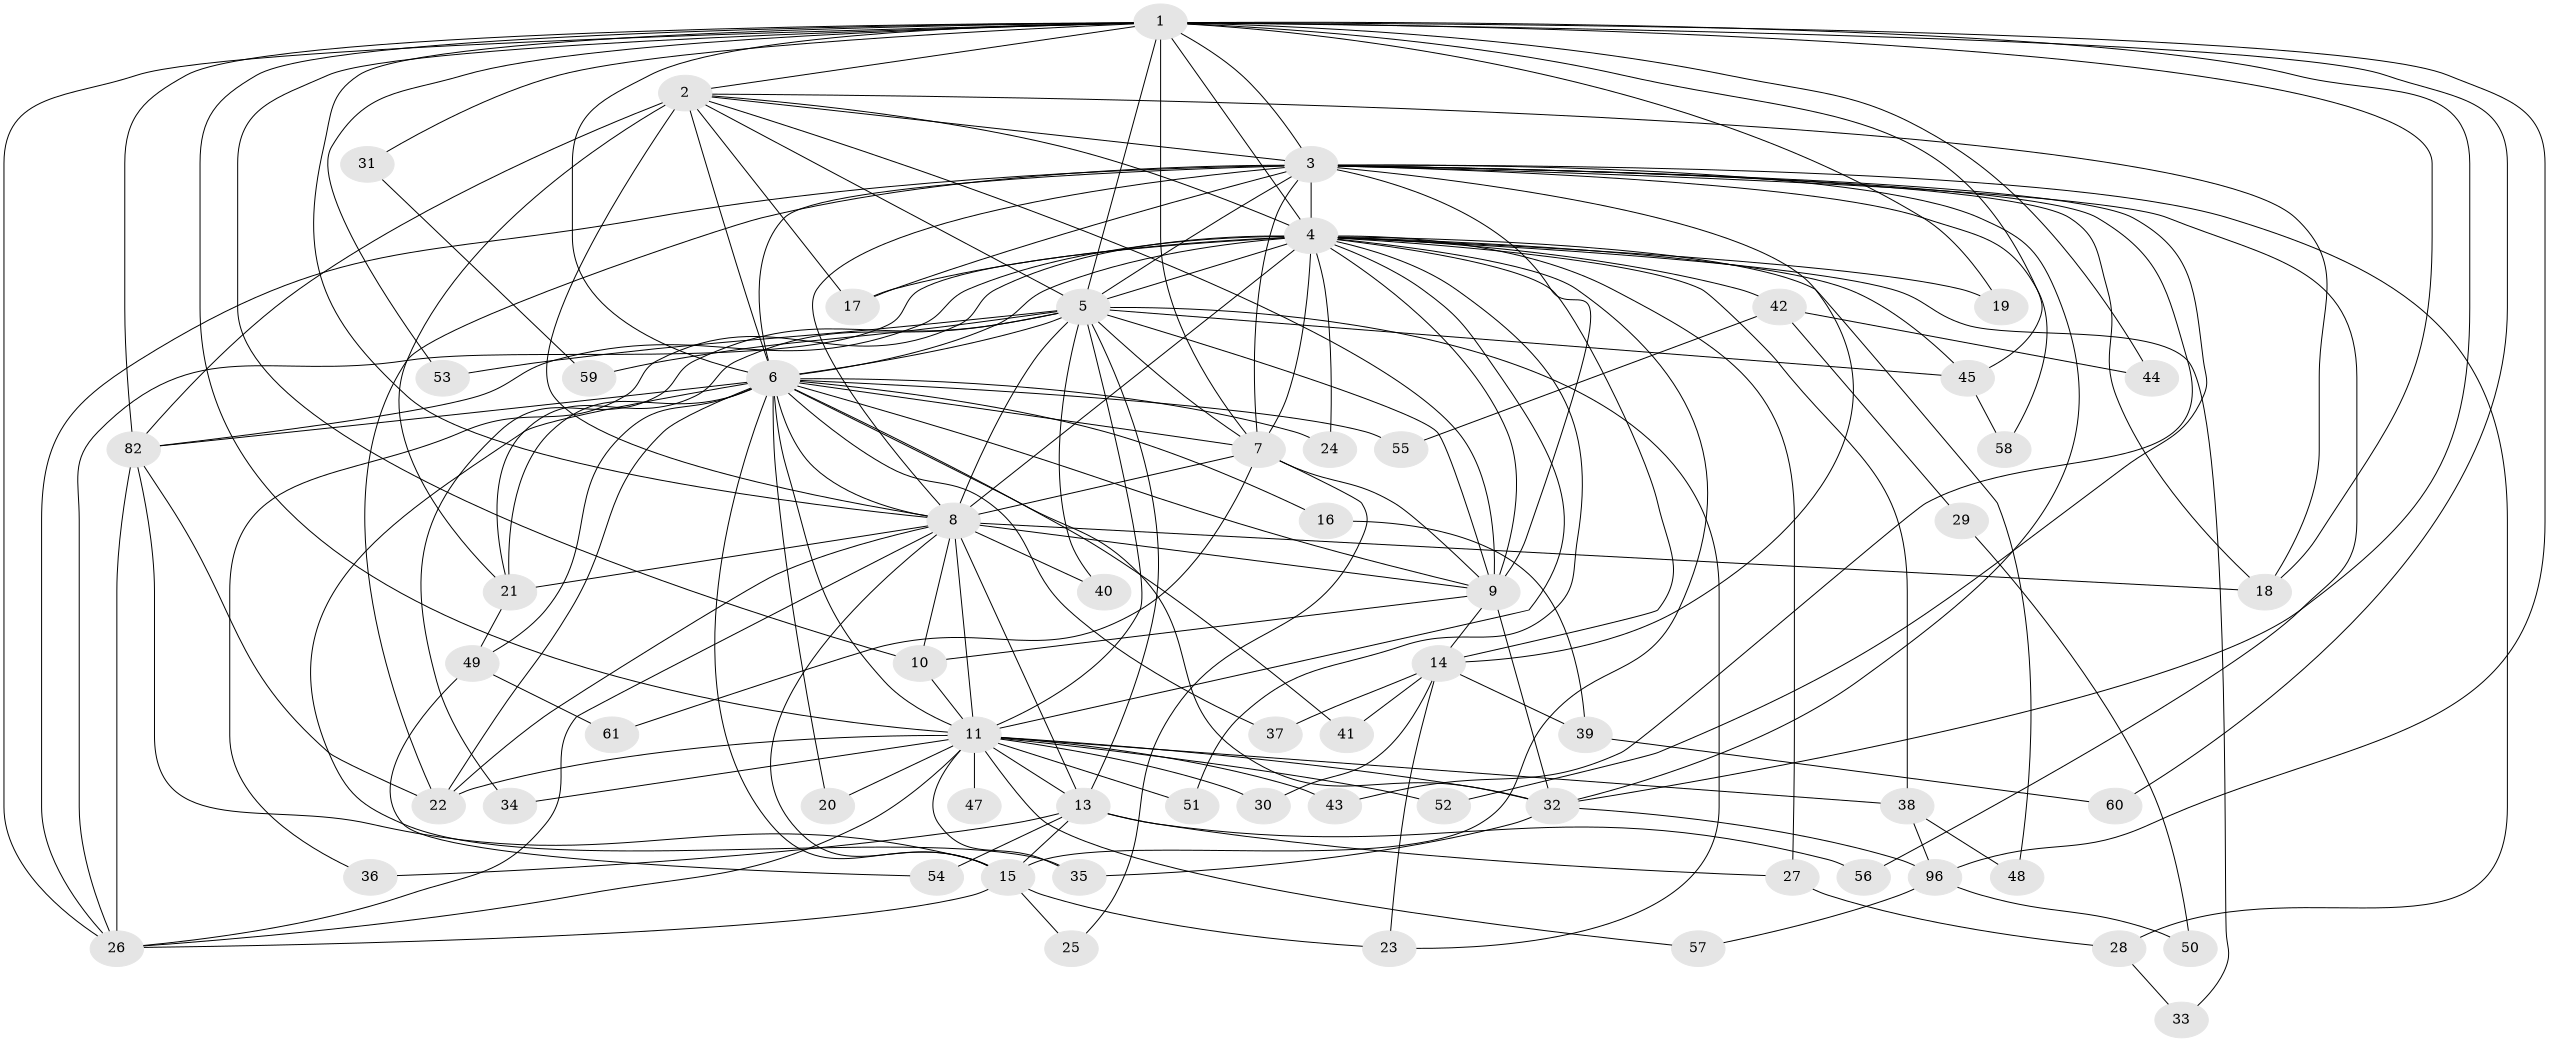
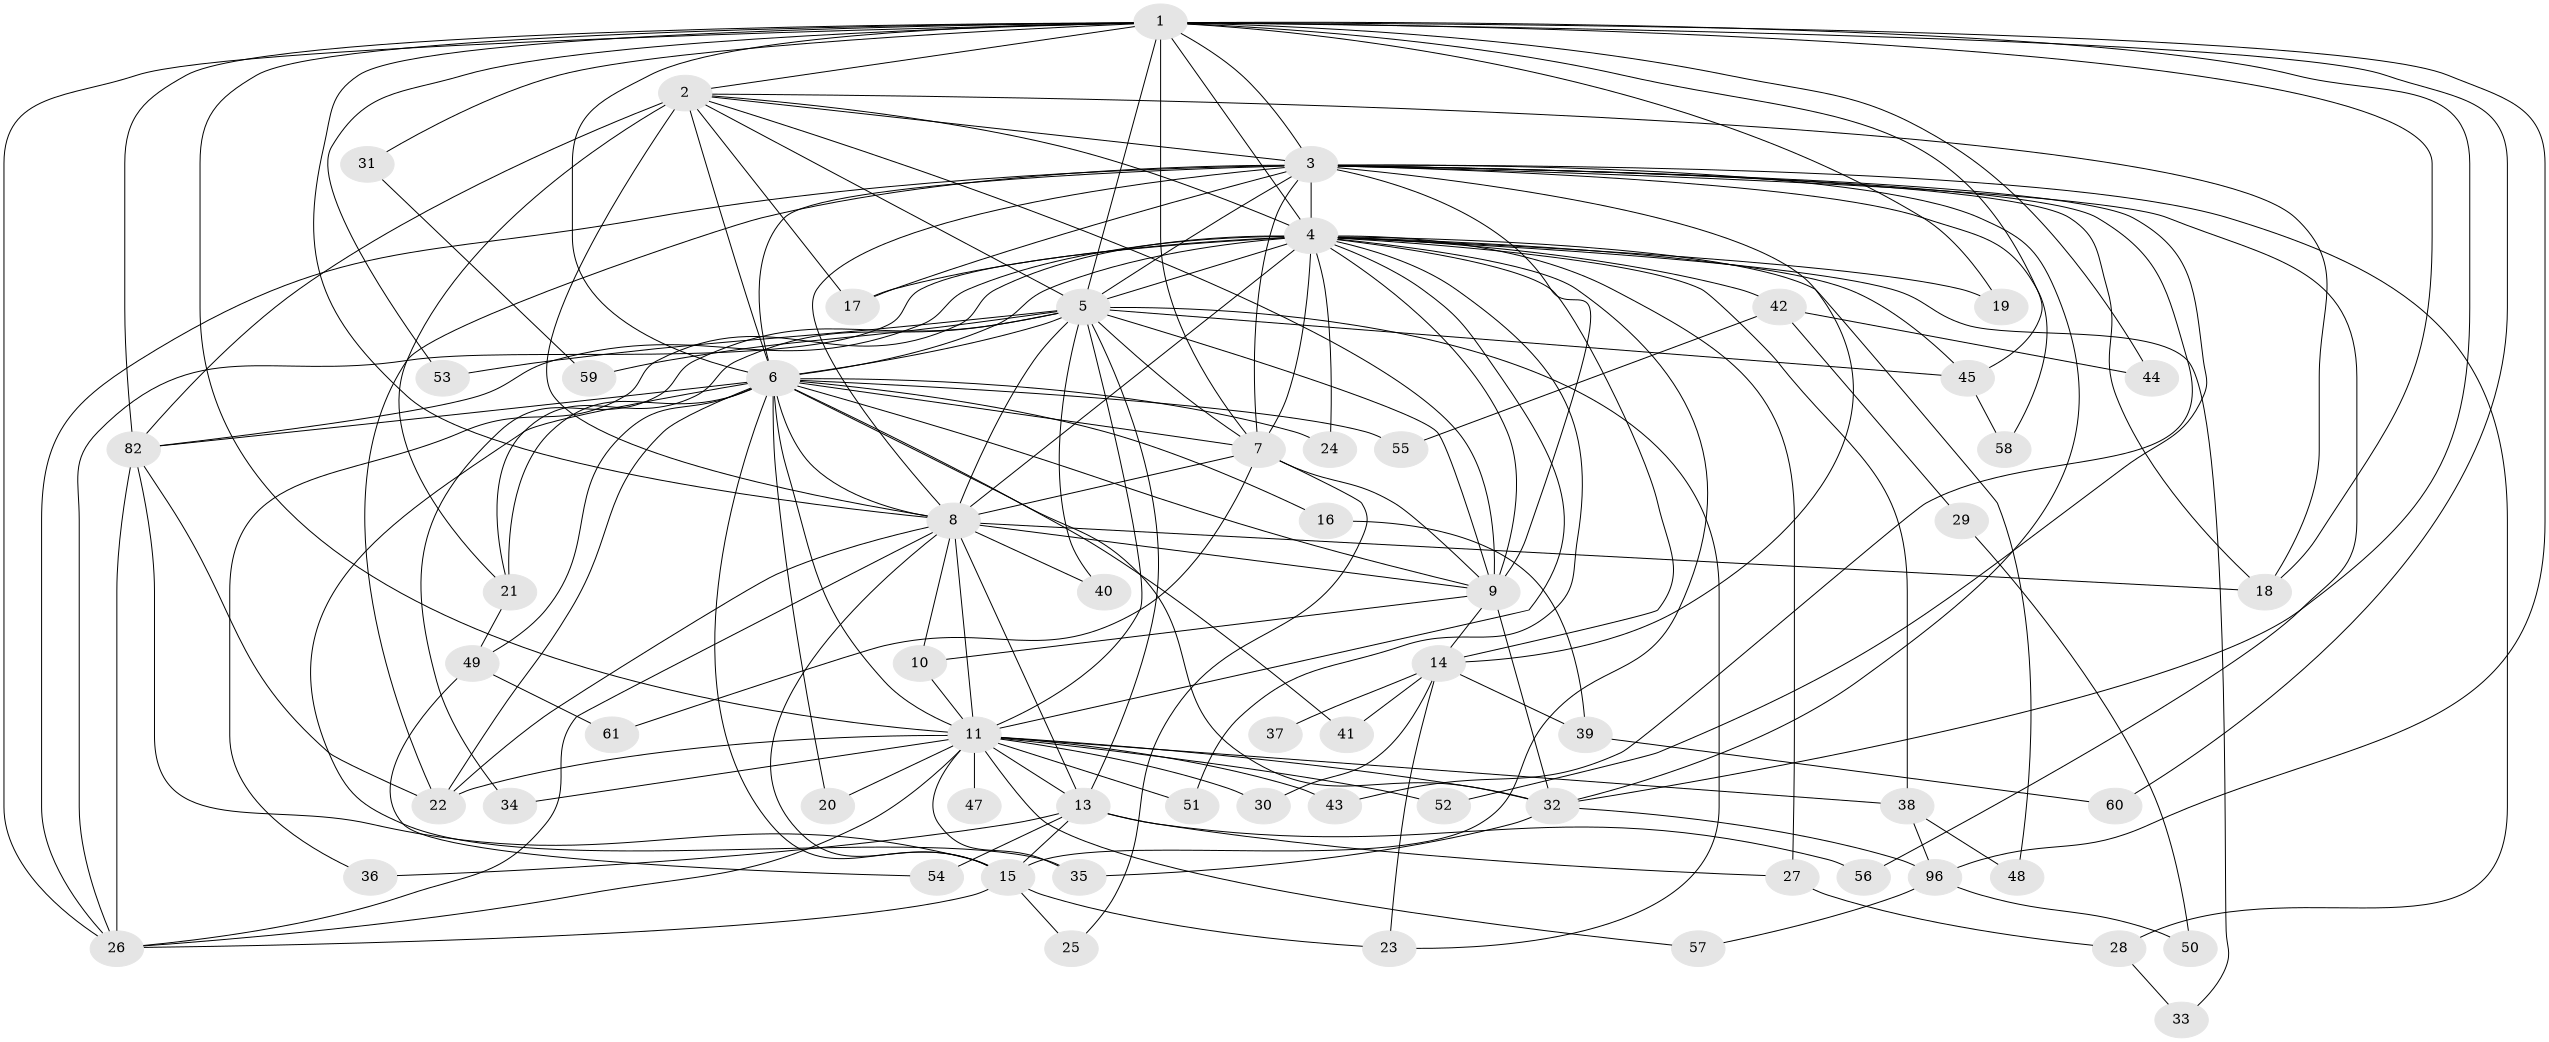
(239, 146) -> none
(1027, 549) -> none
(732, 557) -> none
